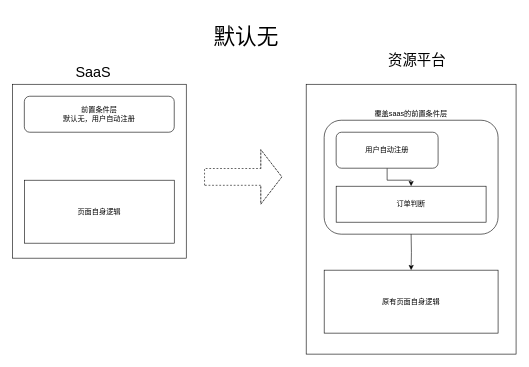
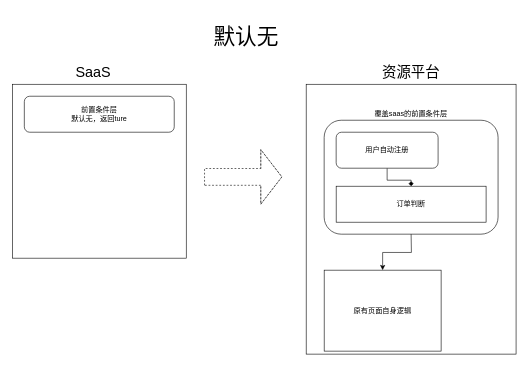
(417, 60) -> (411, 72)
(99, 114) -> (99, 114)
(410, 180) -> (409, 180)
(99, 212) -> none
(411, 302) -> (383, 311)
